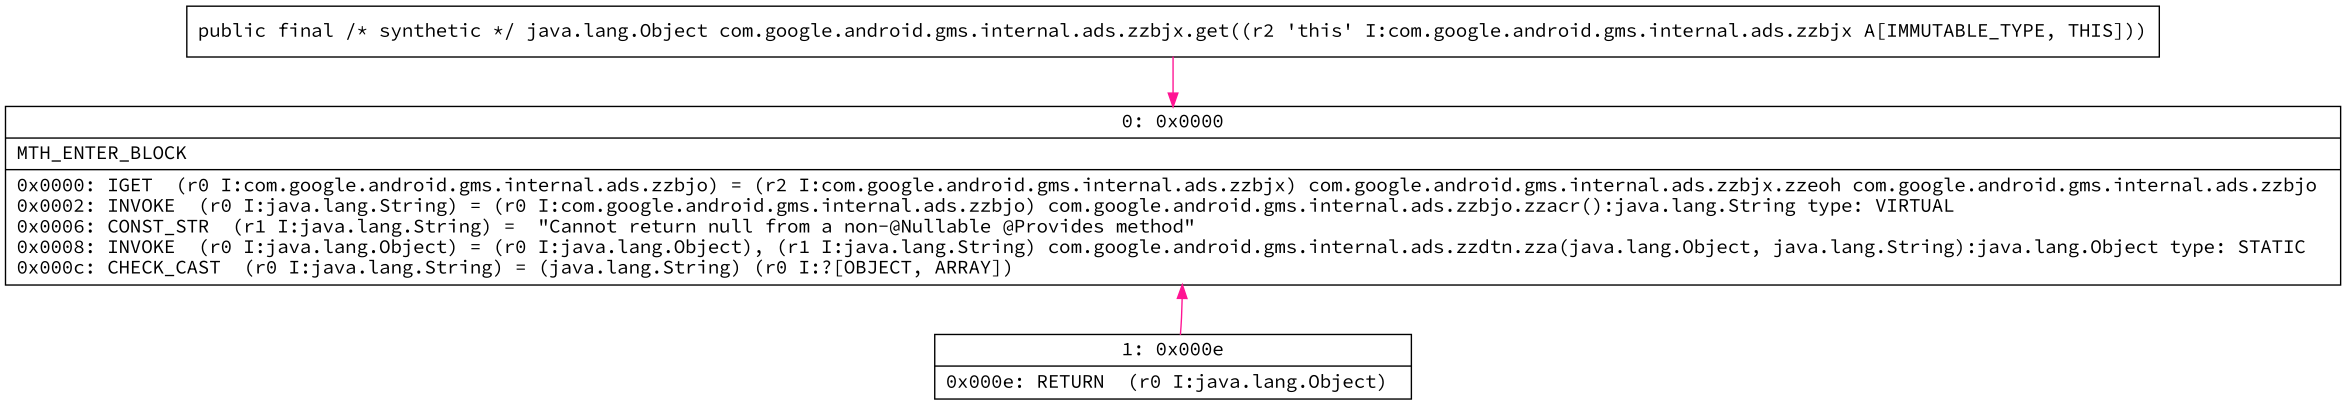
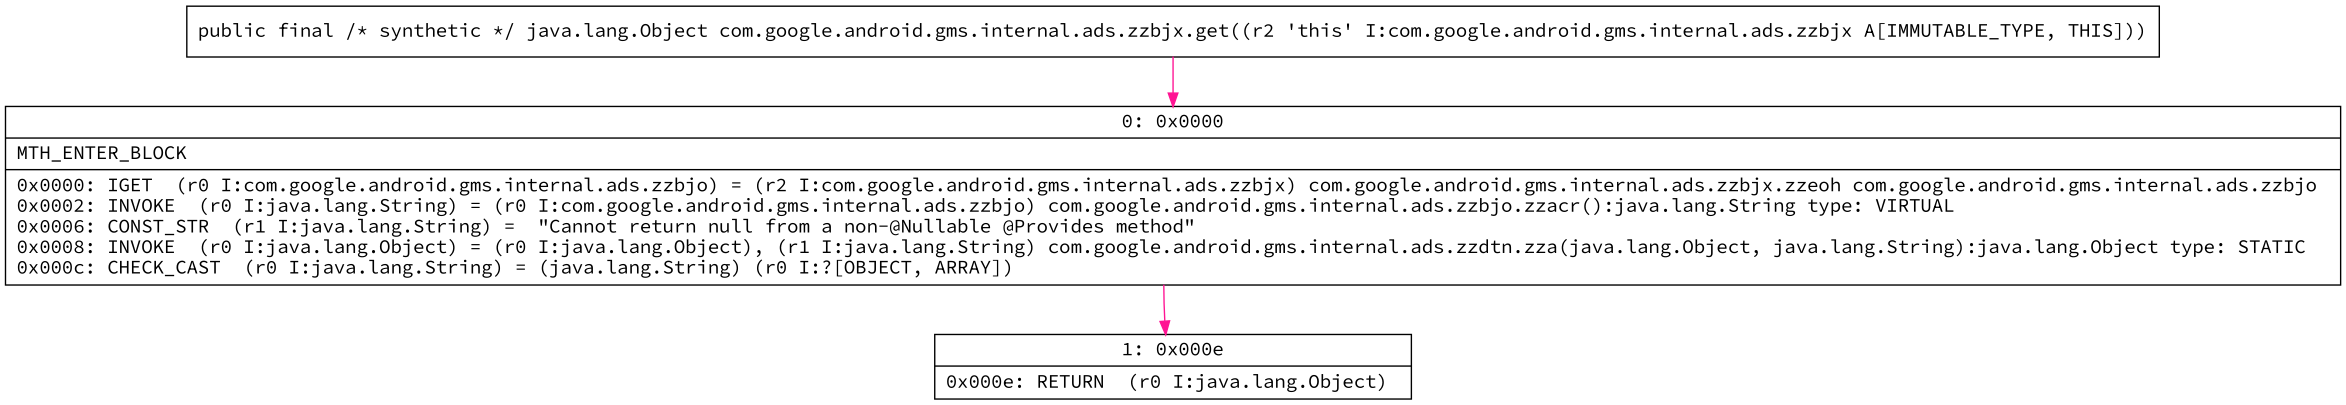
(1182, 317) -> (1164, 303)
